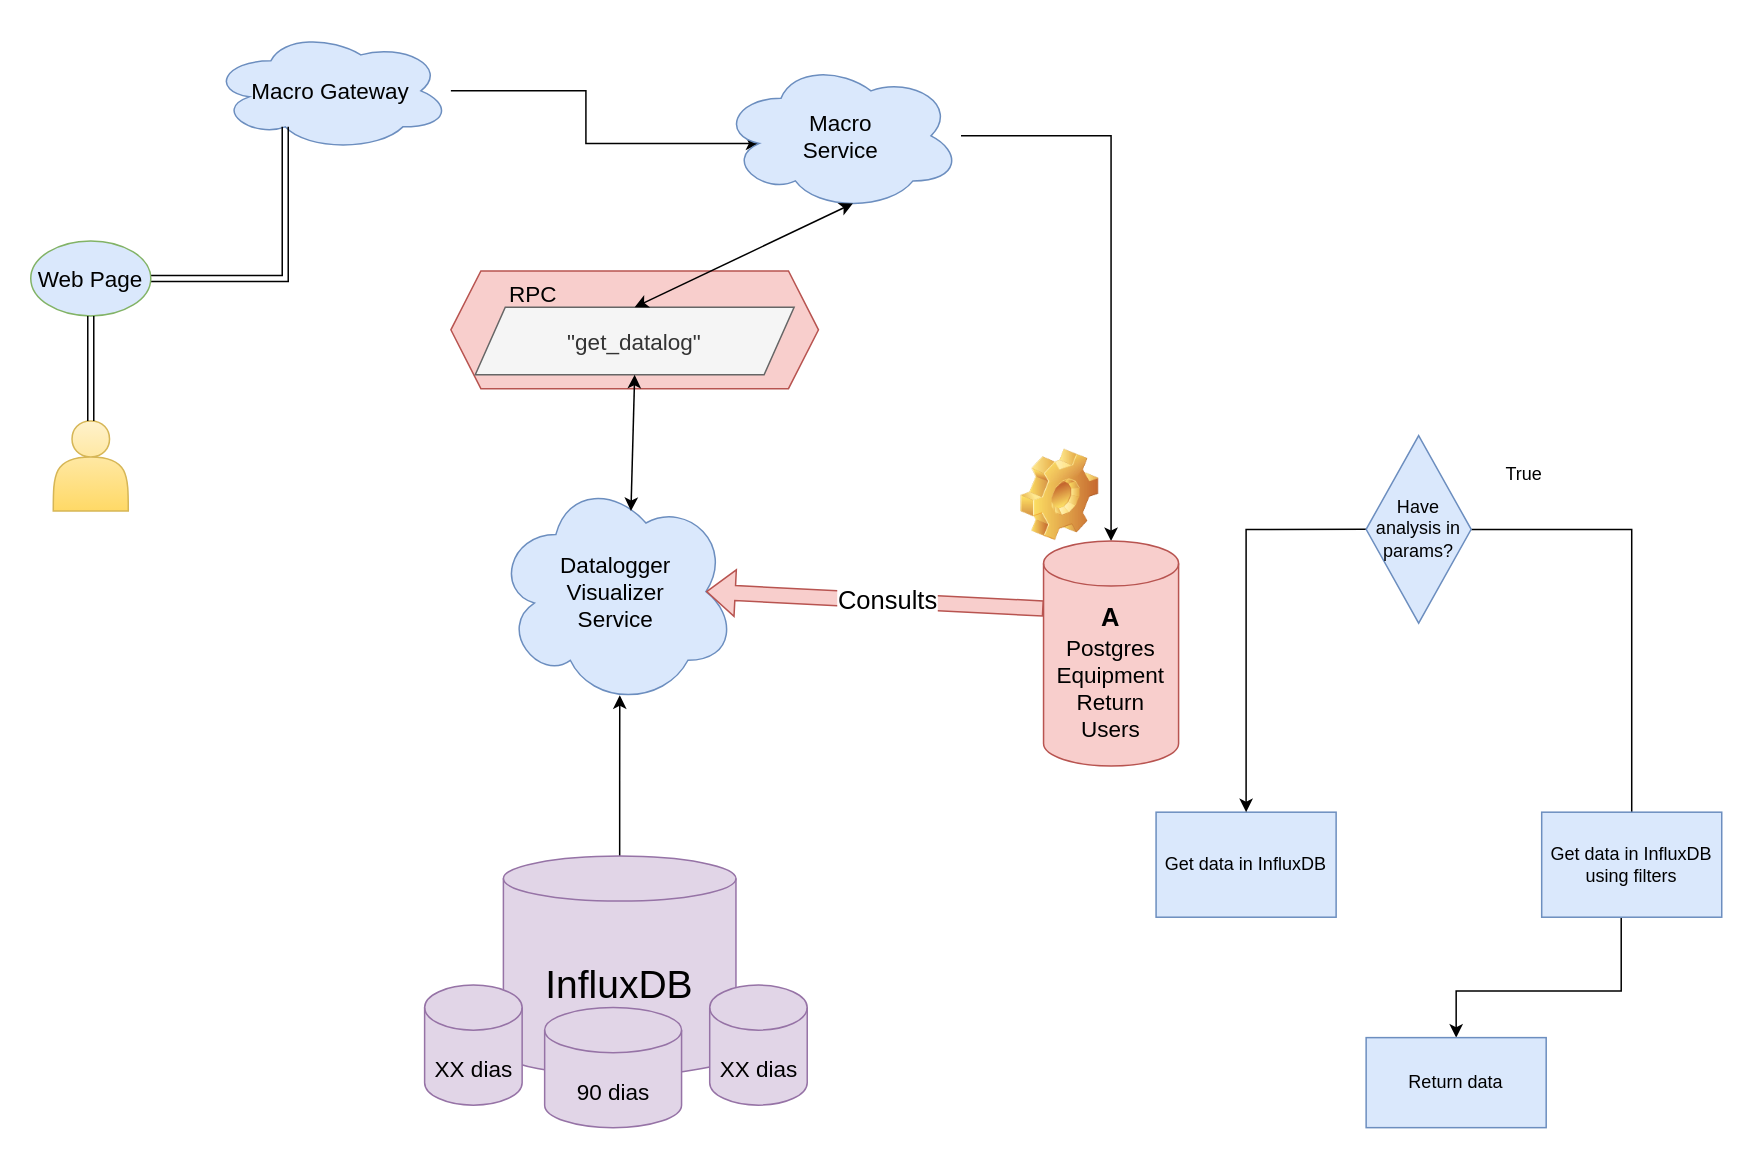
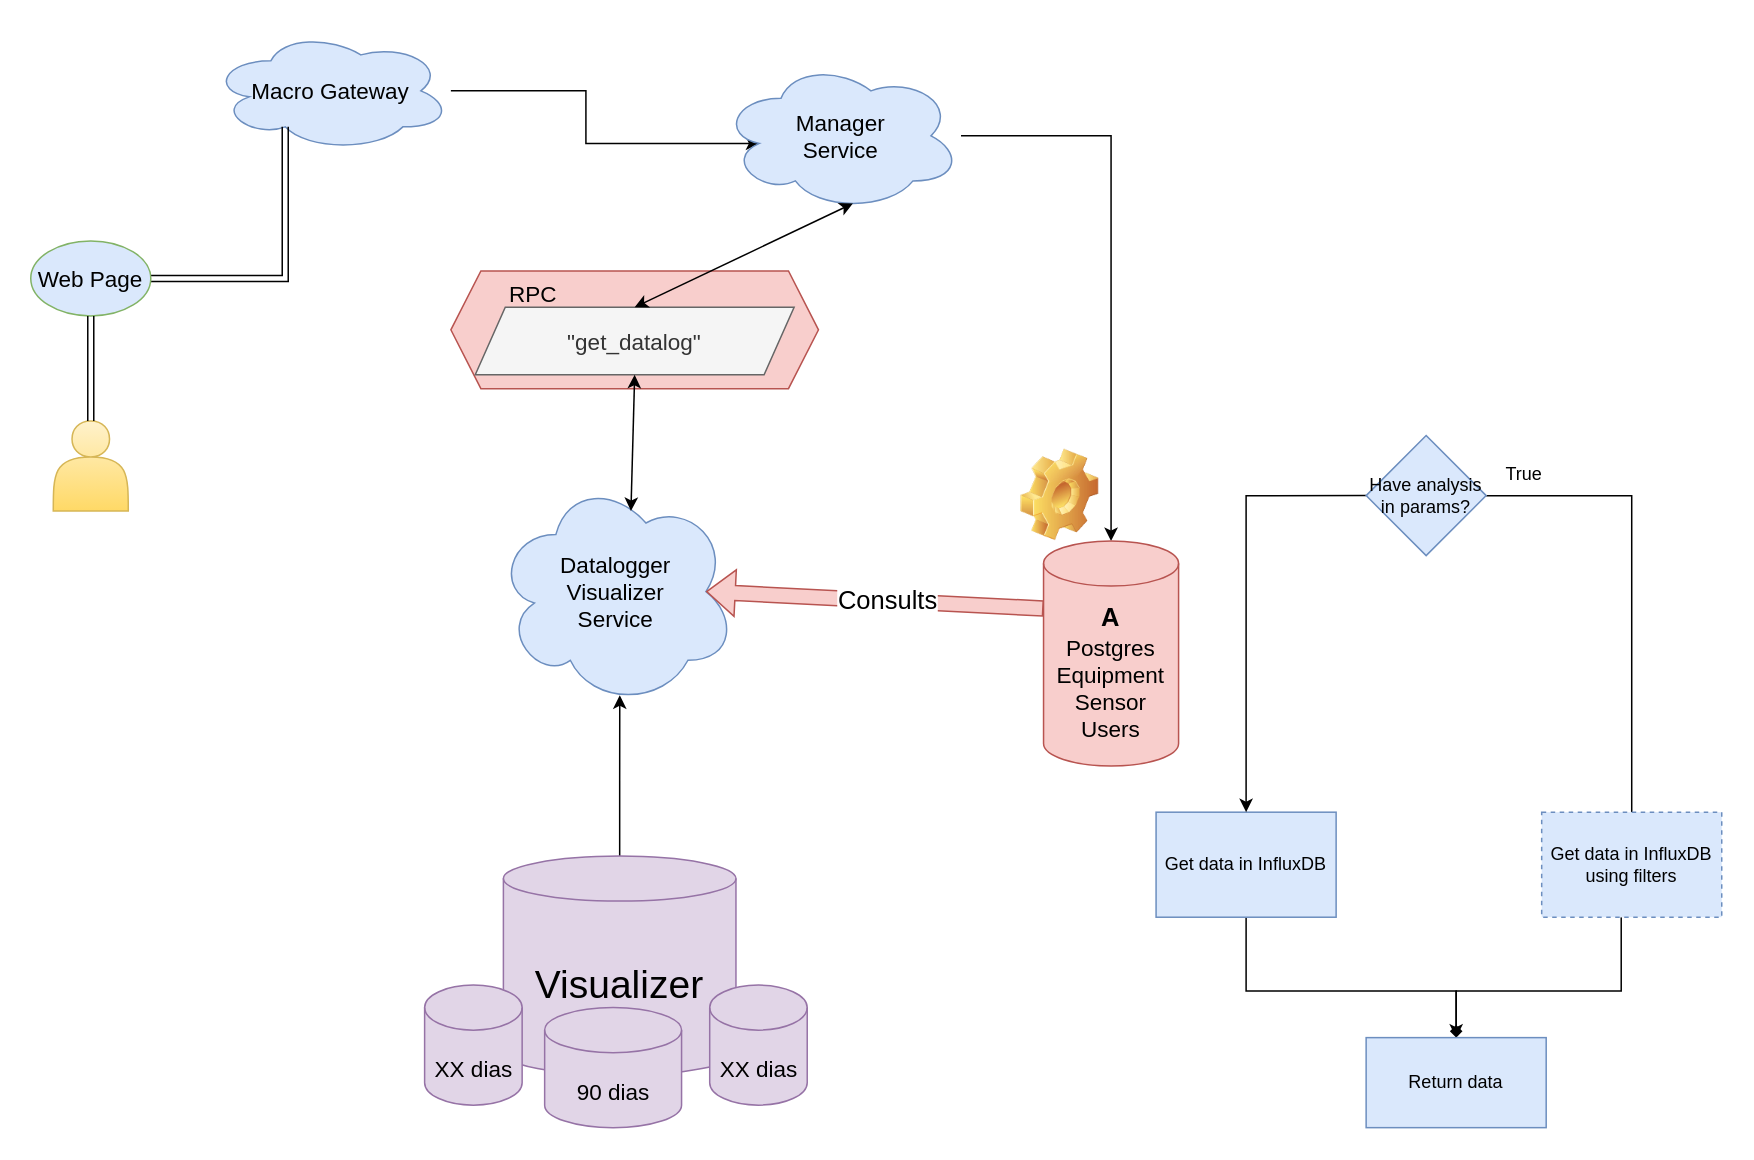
(841, 136) -> (841, 136)
(1418, 529) -> (1426, 495)
(1111, 673) -> (1111, 673)
(1631, 864) -> (1631, 864)
(620, 985) -> (620, 985)
none -> (1313, 991)
(1456, 1028) -> (1621, 918)
